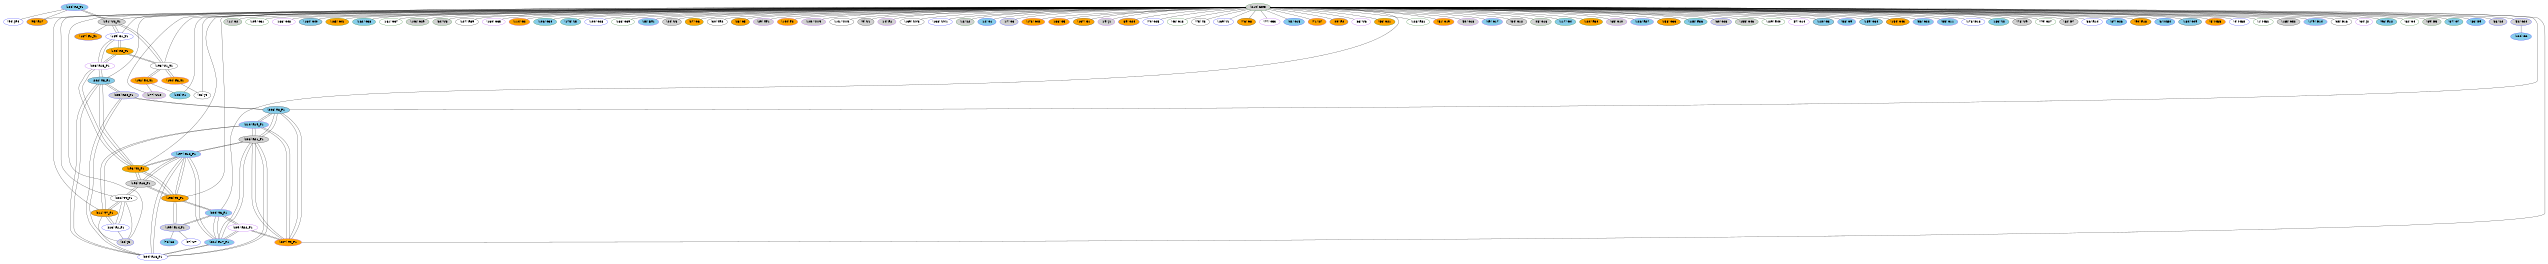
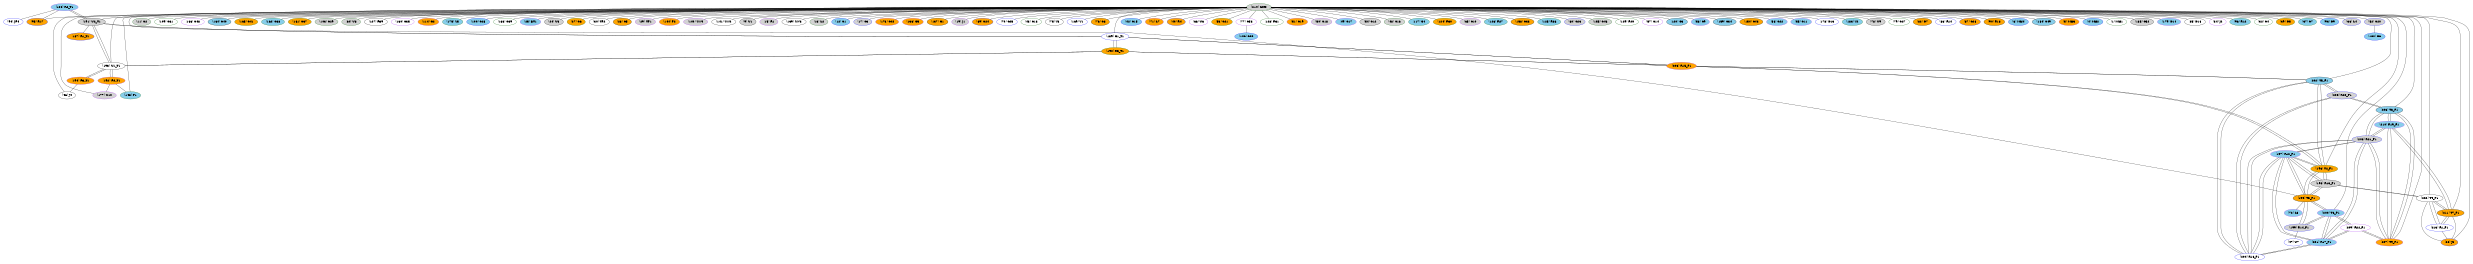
(899, 9) -> (1246, 29)
(391, 22) -> (300, 22)
(545, 22) -> (1246, 37)
(596, 22) -> (478, 22)
(887, 22) -> (769, 22)
(940, 22) -> none
(1642, 22) -> (1496, 22)
(2069, 22) -> (1922, 22)
(2116, 22) -> (1970, 22)
(2239, 22) -> (2093, 22)
(2432, 22) -> (2285, 22)
(2476, 22) -> (2330, 22)
(100, 66) -> (1682, 66)
(254, 139) -> (2367, 139)
(172, 235) -> (2300, 206)
(125, 242) -> (2449, 242)
